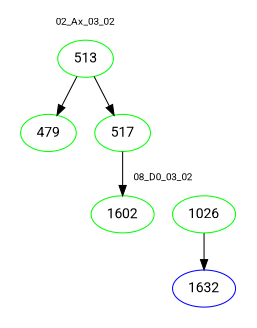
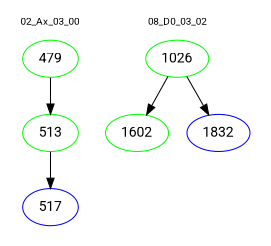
(86, 22) -> (50, 22)
(69, 91) -> (50, 91)
(123, 133) -> (50, 207)
(123, 174) -> (160, 91)
(204, 289) -> (218, 133)
